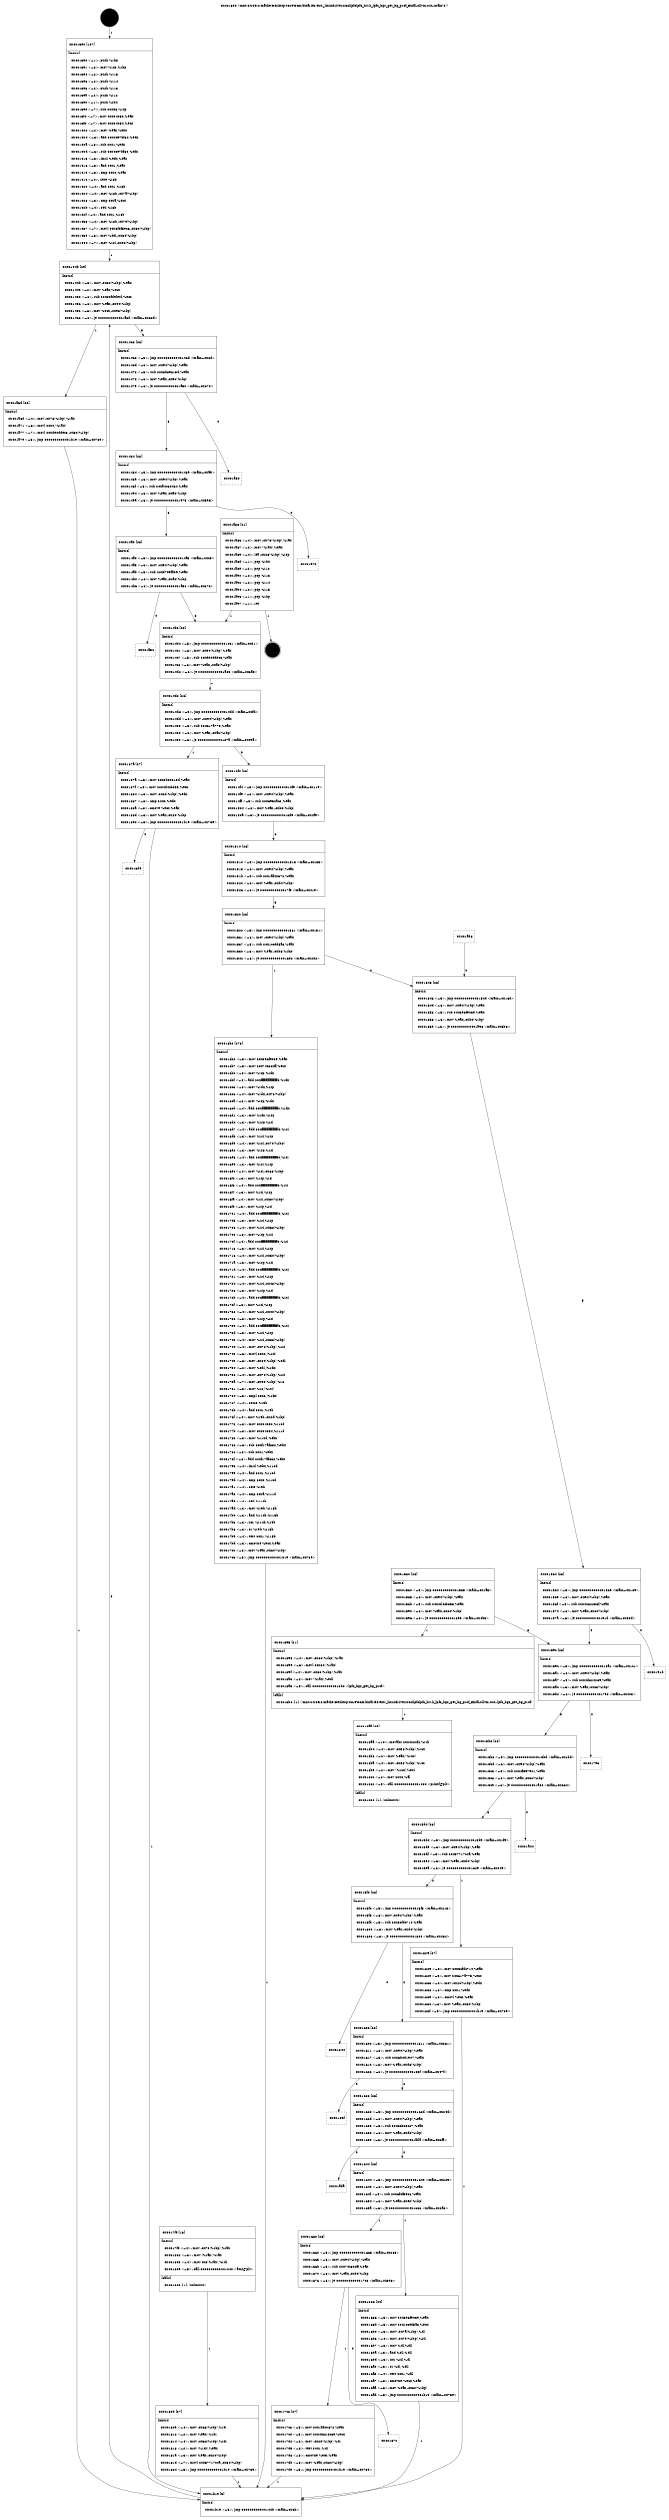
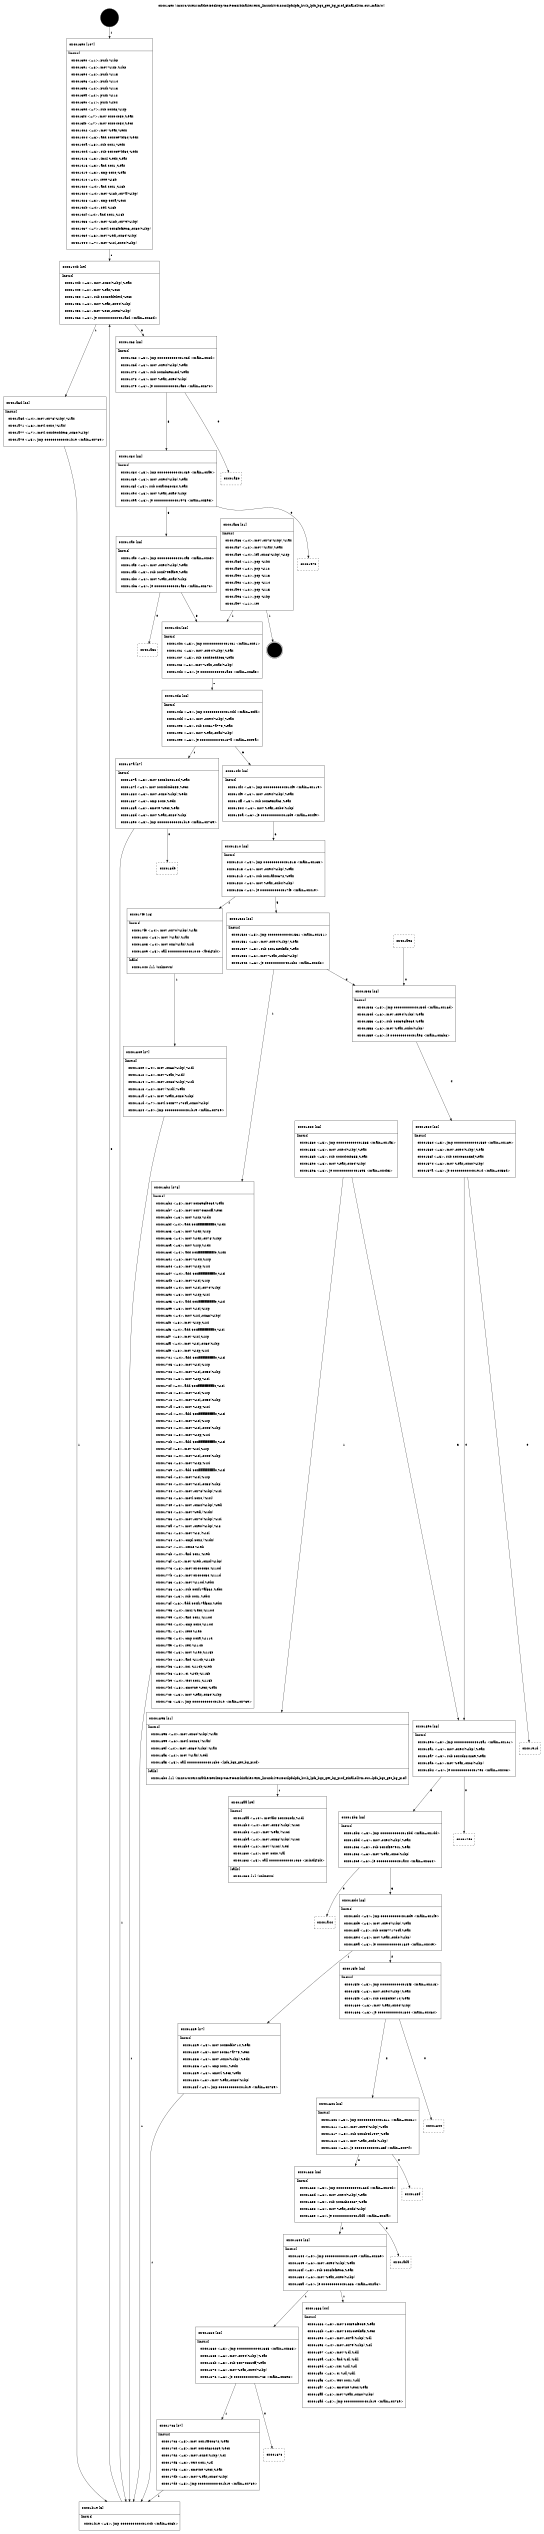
none -> (228, 902)
(582, 1301) -> (451, 1081)
(392, 2483) -> none
